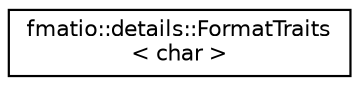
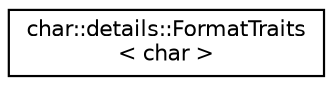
(180, 43) -> (166, 43)
